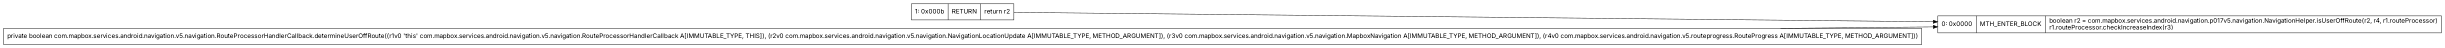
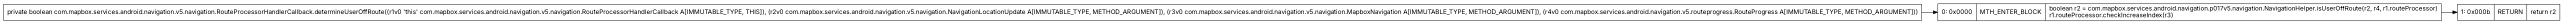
(1474, 17) -> (2447, 12)
